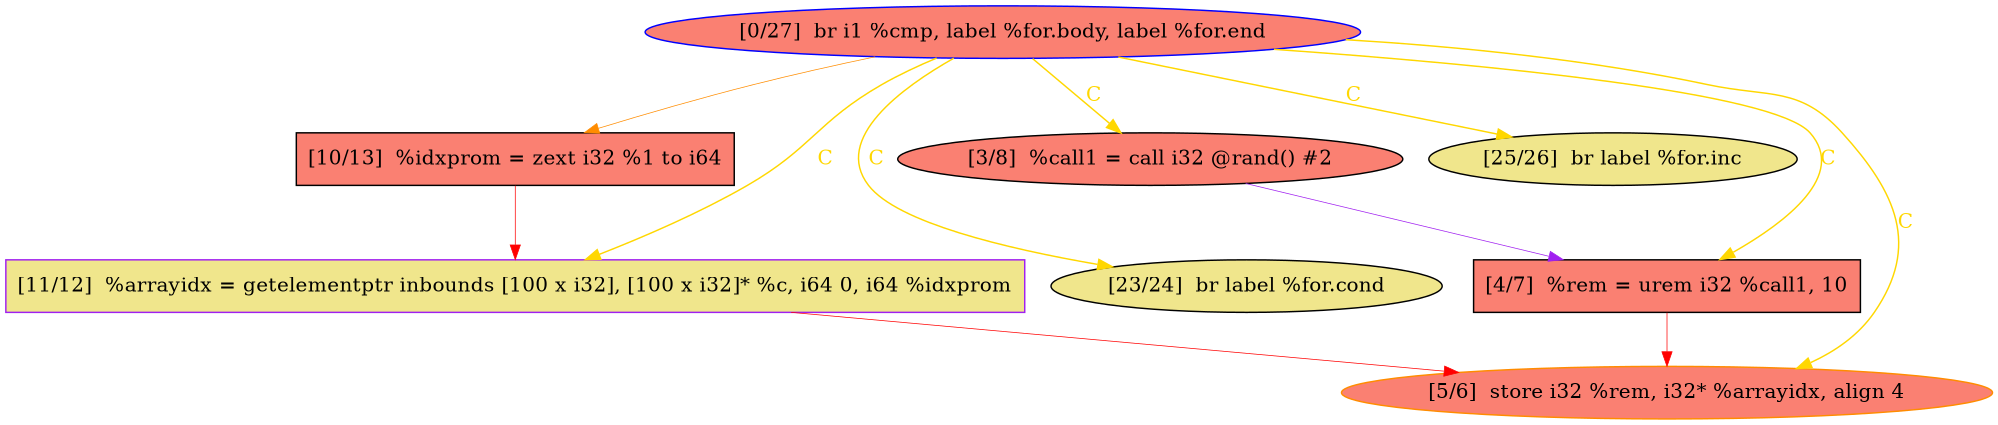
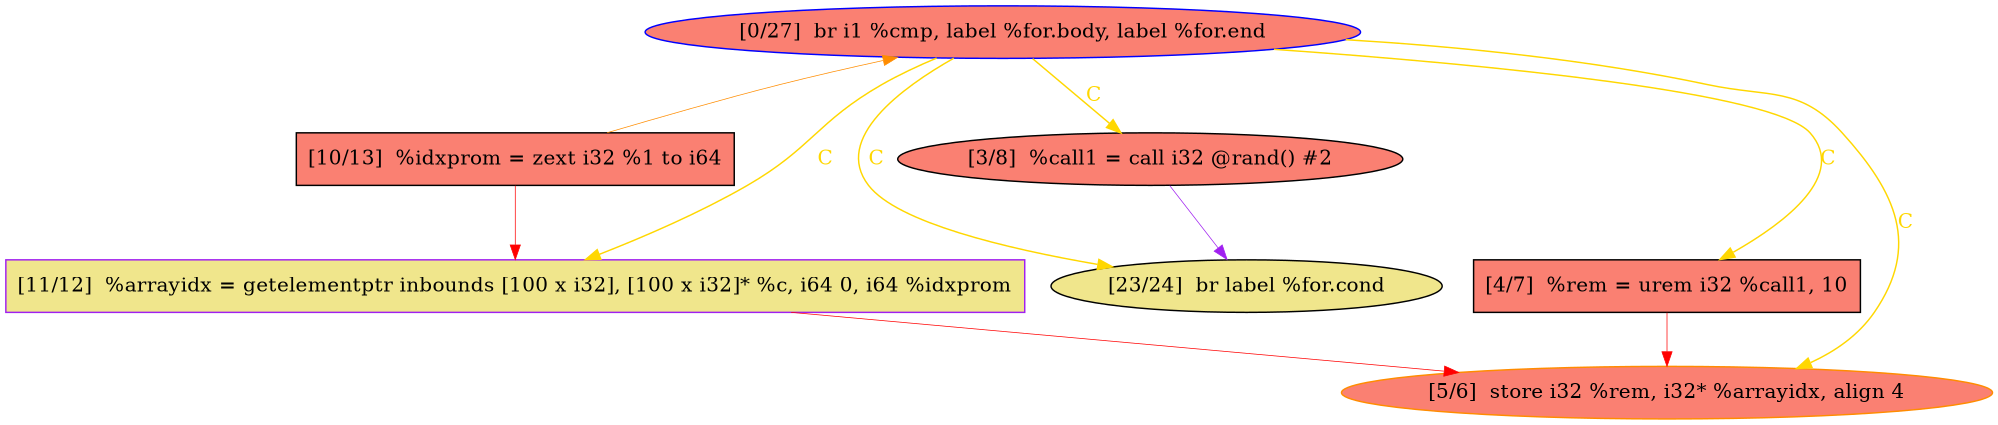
(736, 89) -> (744, 94)
(1613, 159) -> none
(1397, 220) -> (1194, 217)
